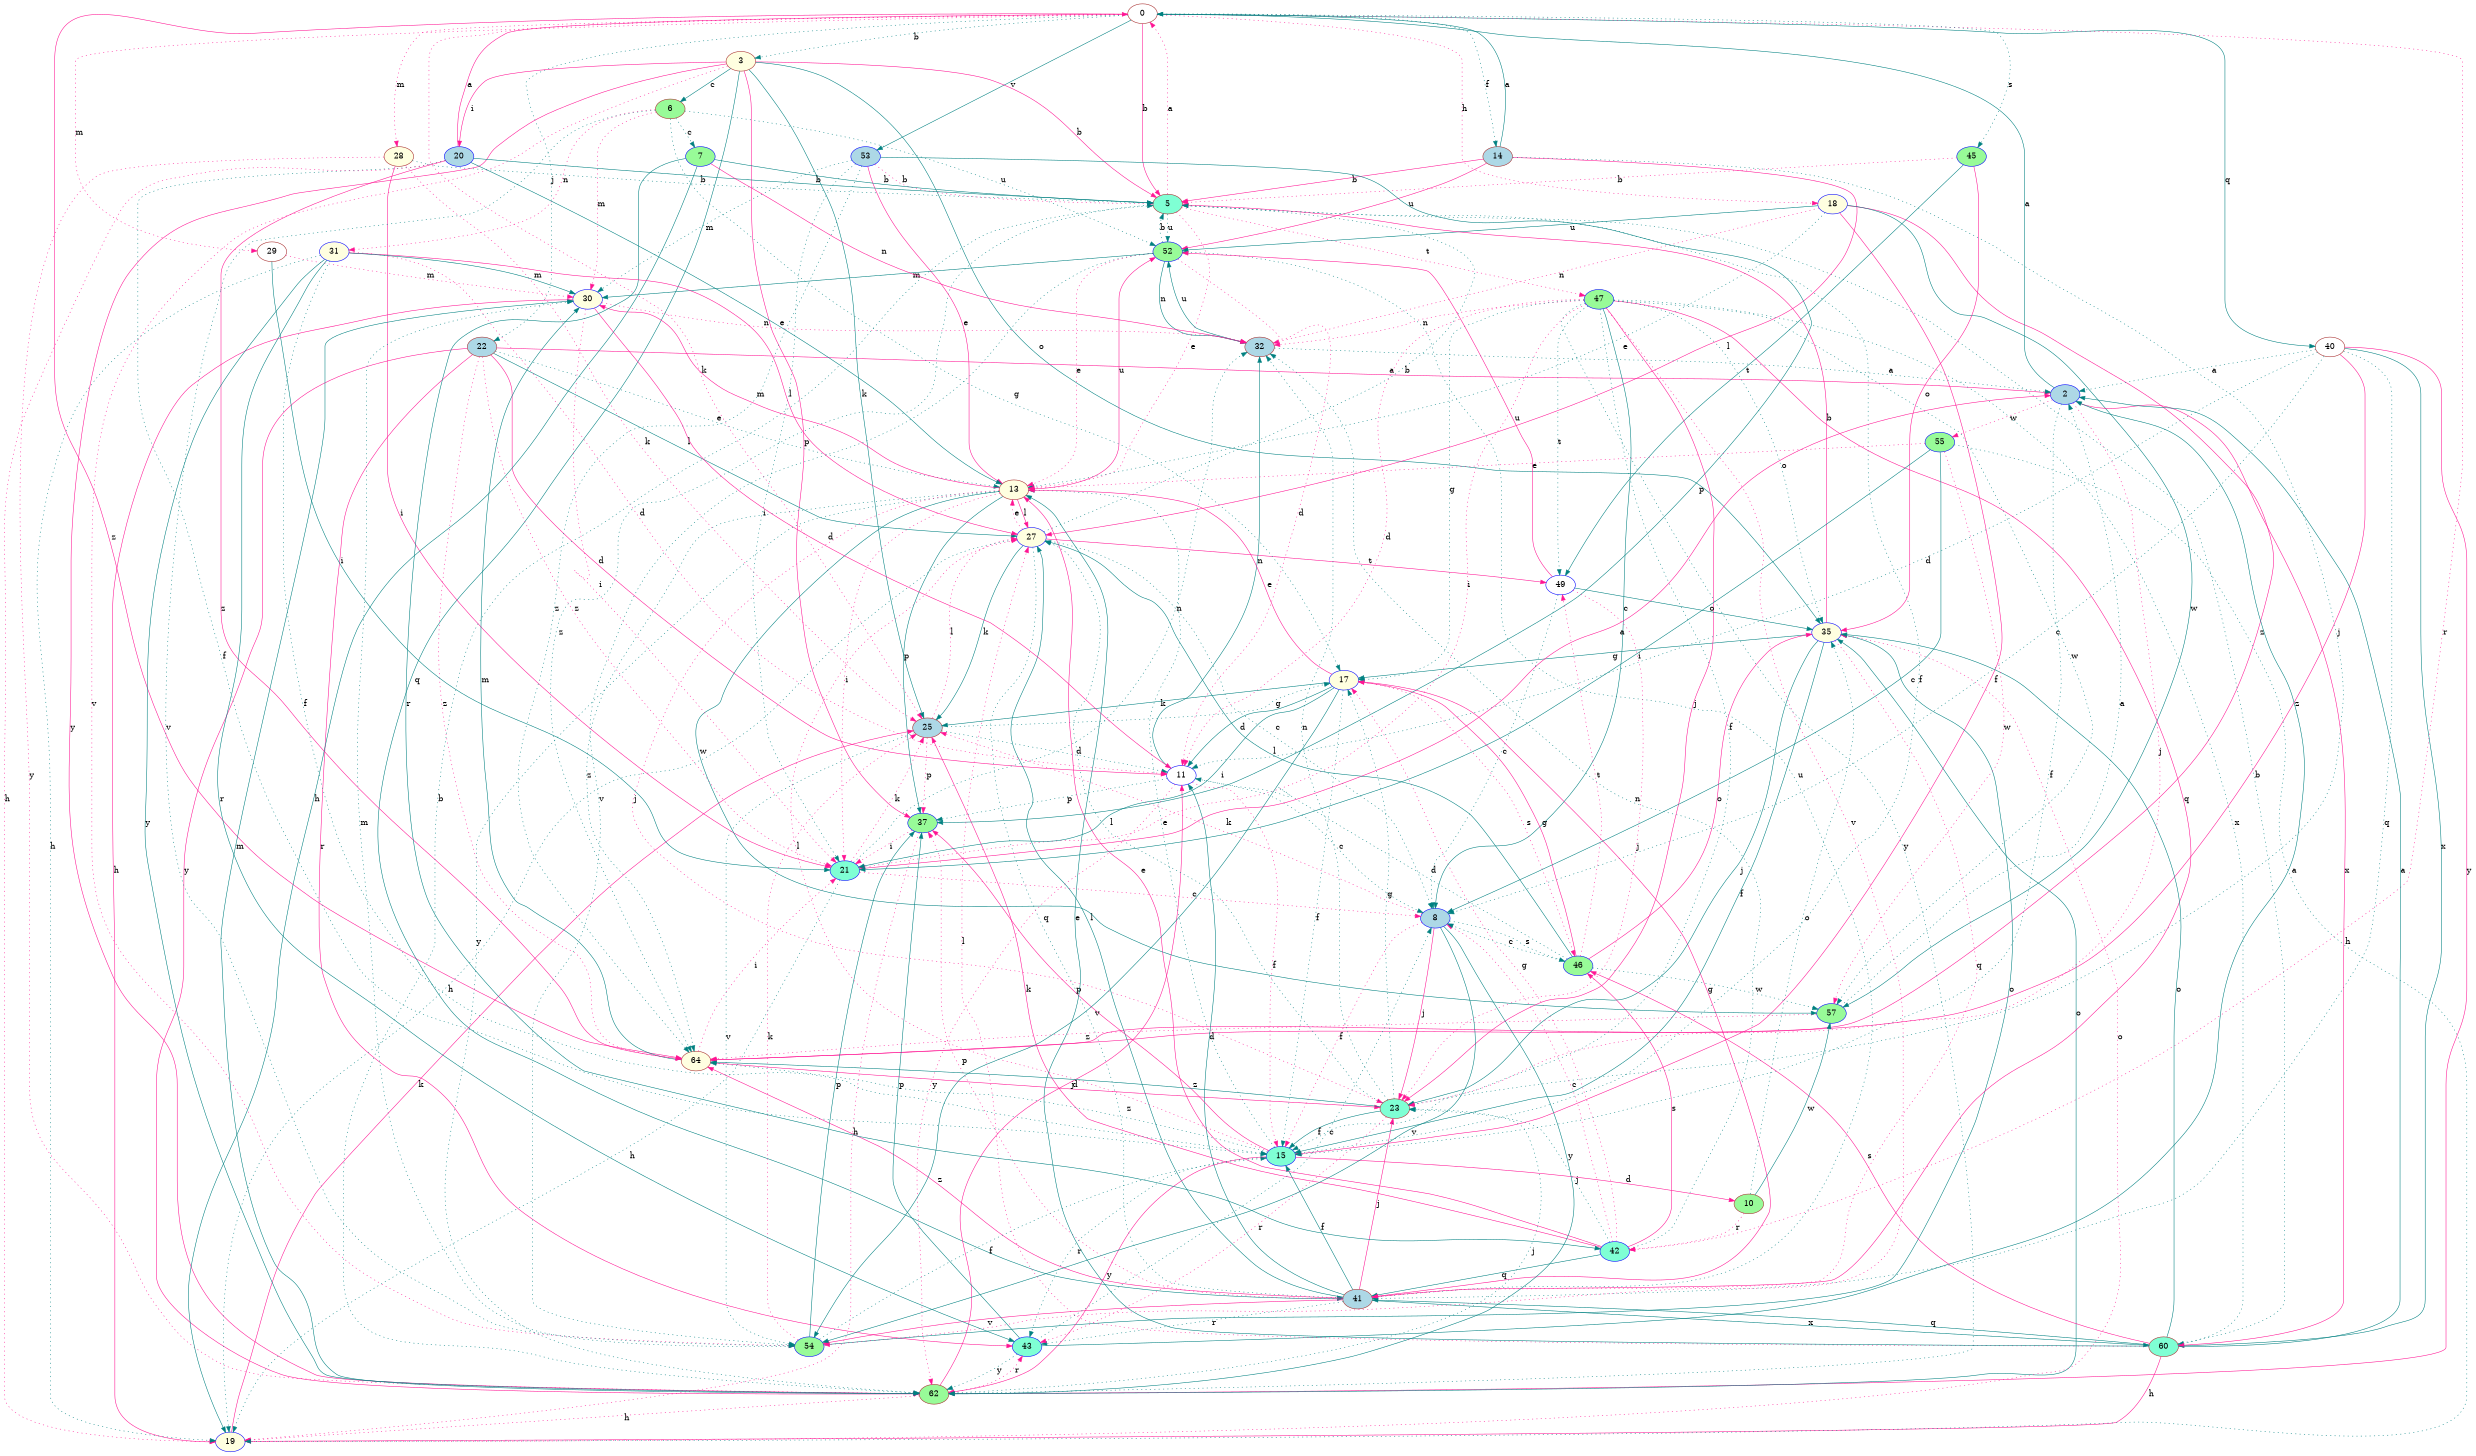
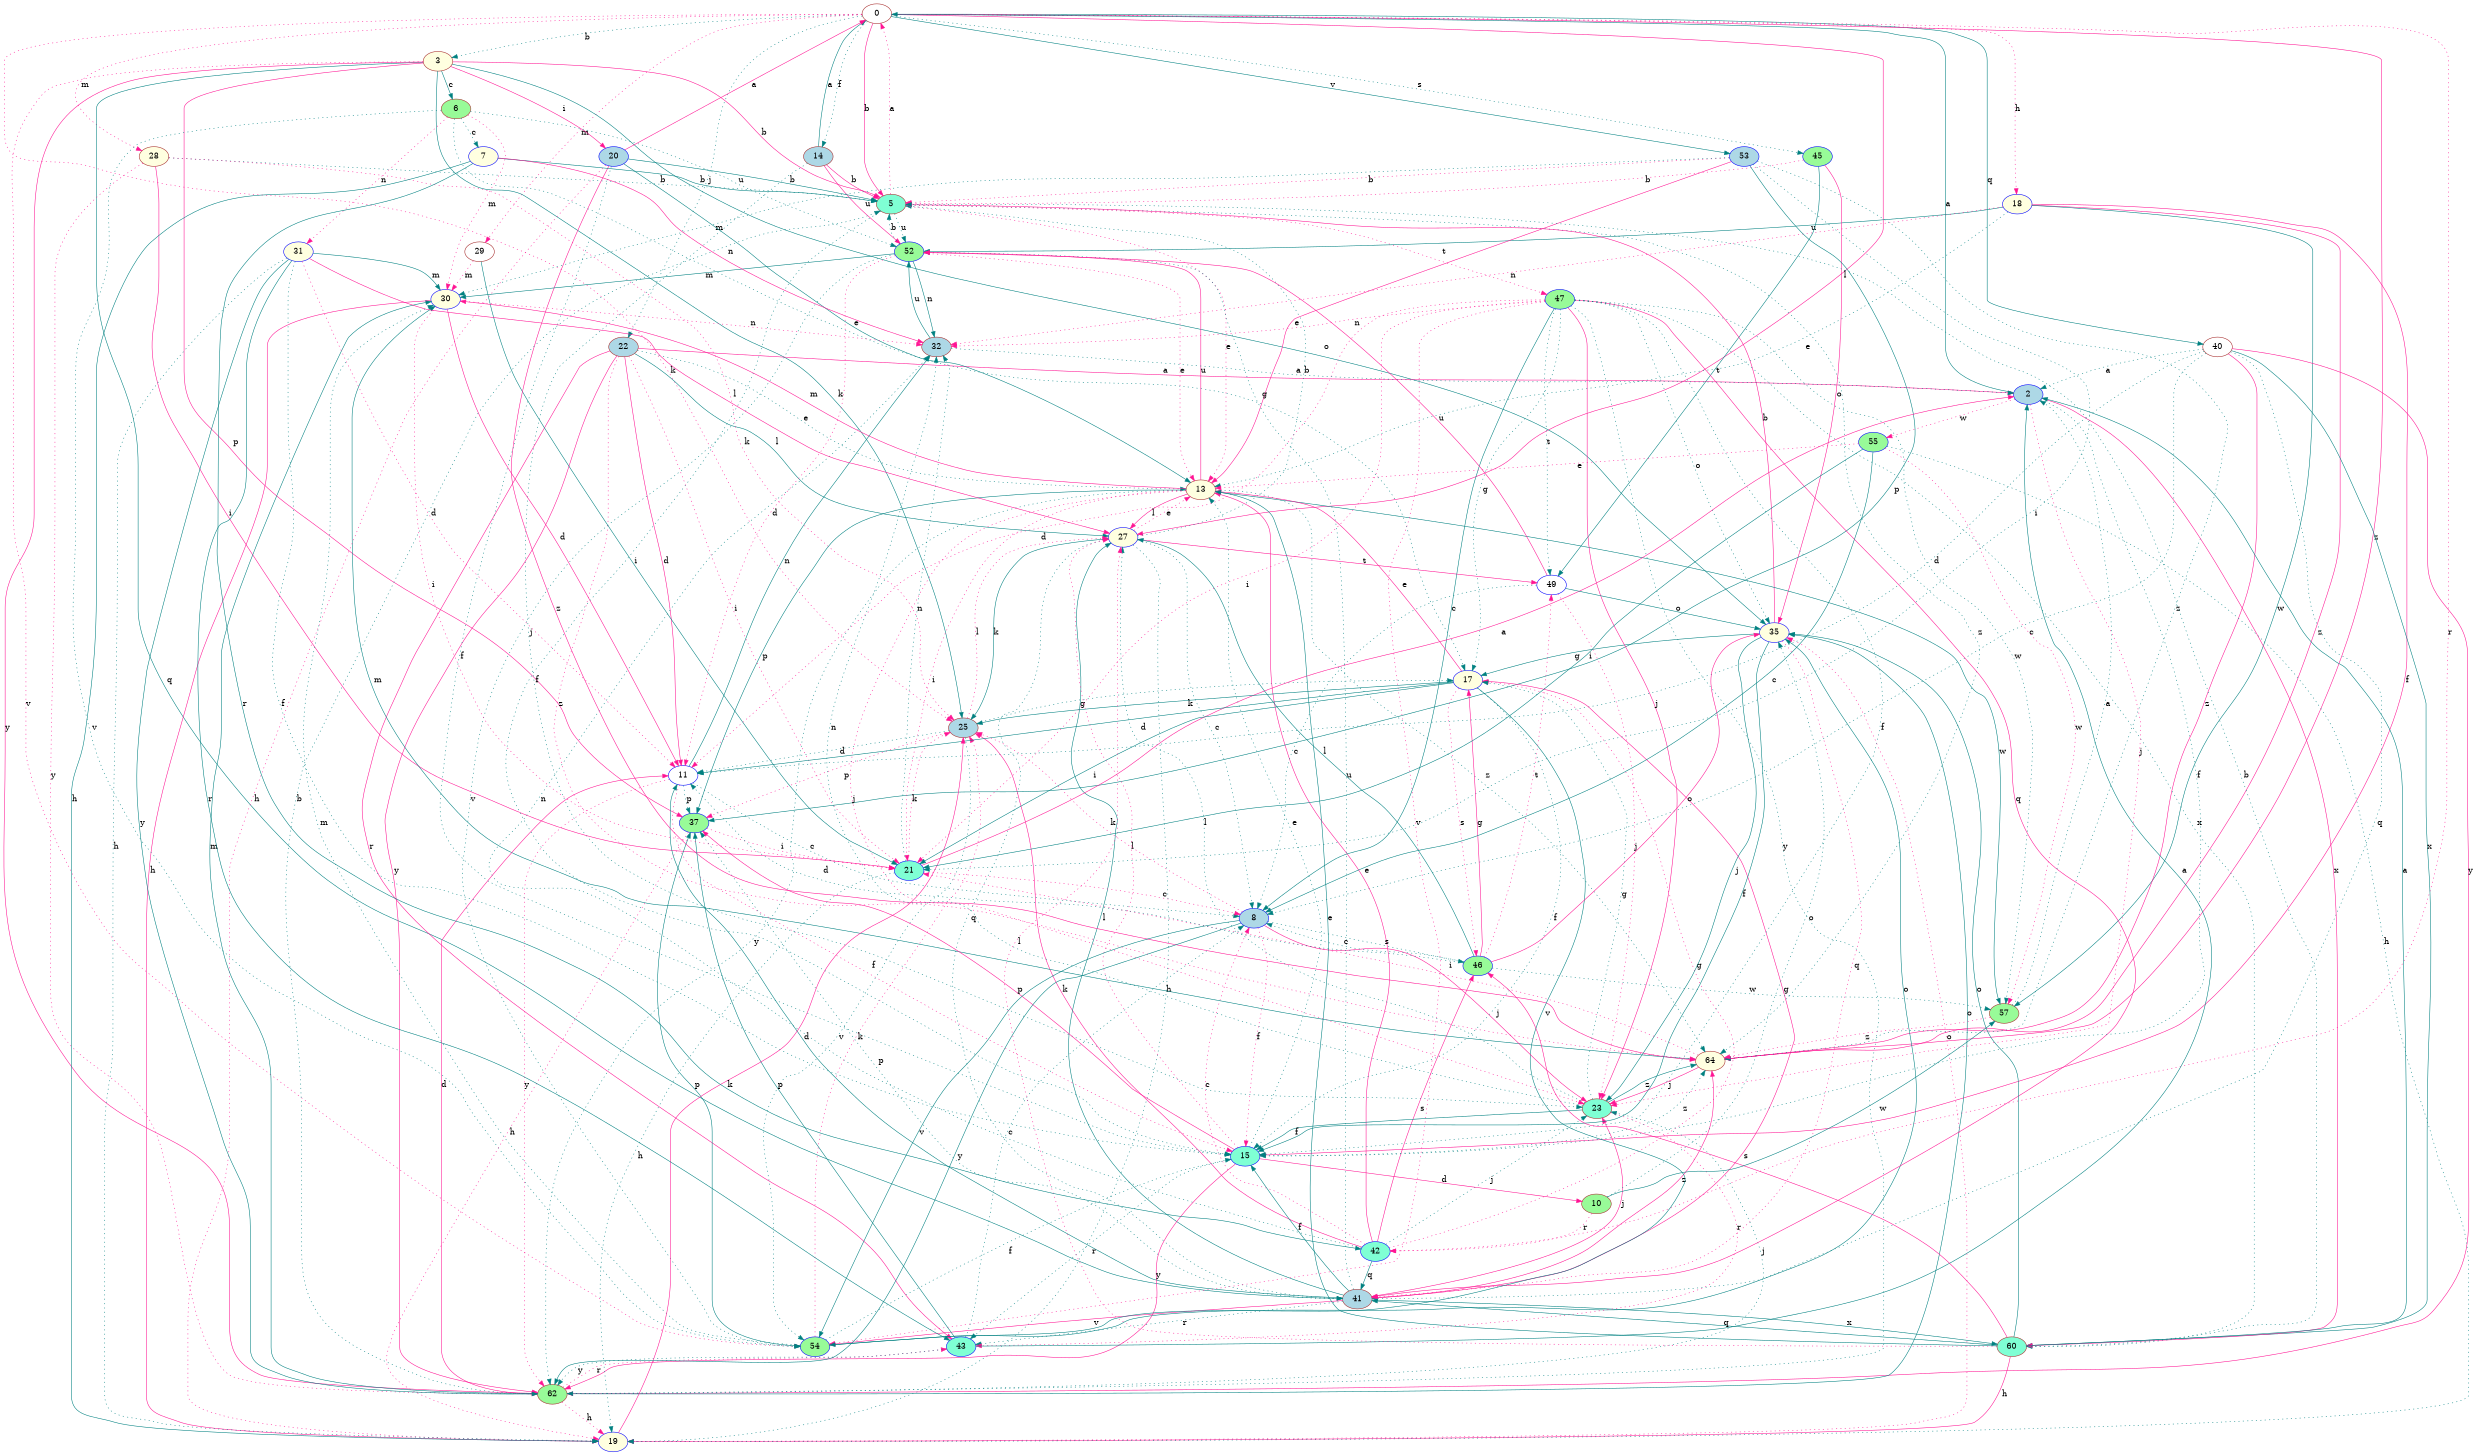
(700, 157) -> (483, 157)
(1686, 355) -> (1882, 60)
(577, 609) -> (736, 609)
(1831, 1013) -> (2004, 1013)
(1023, 1177) -> (960, 1163)
